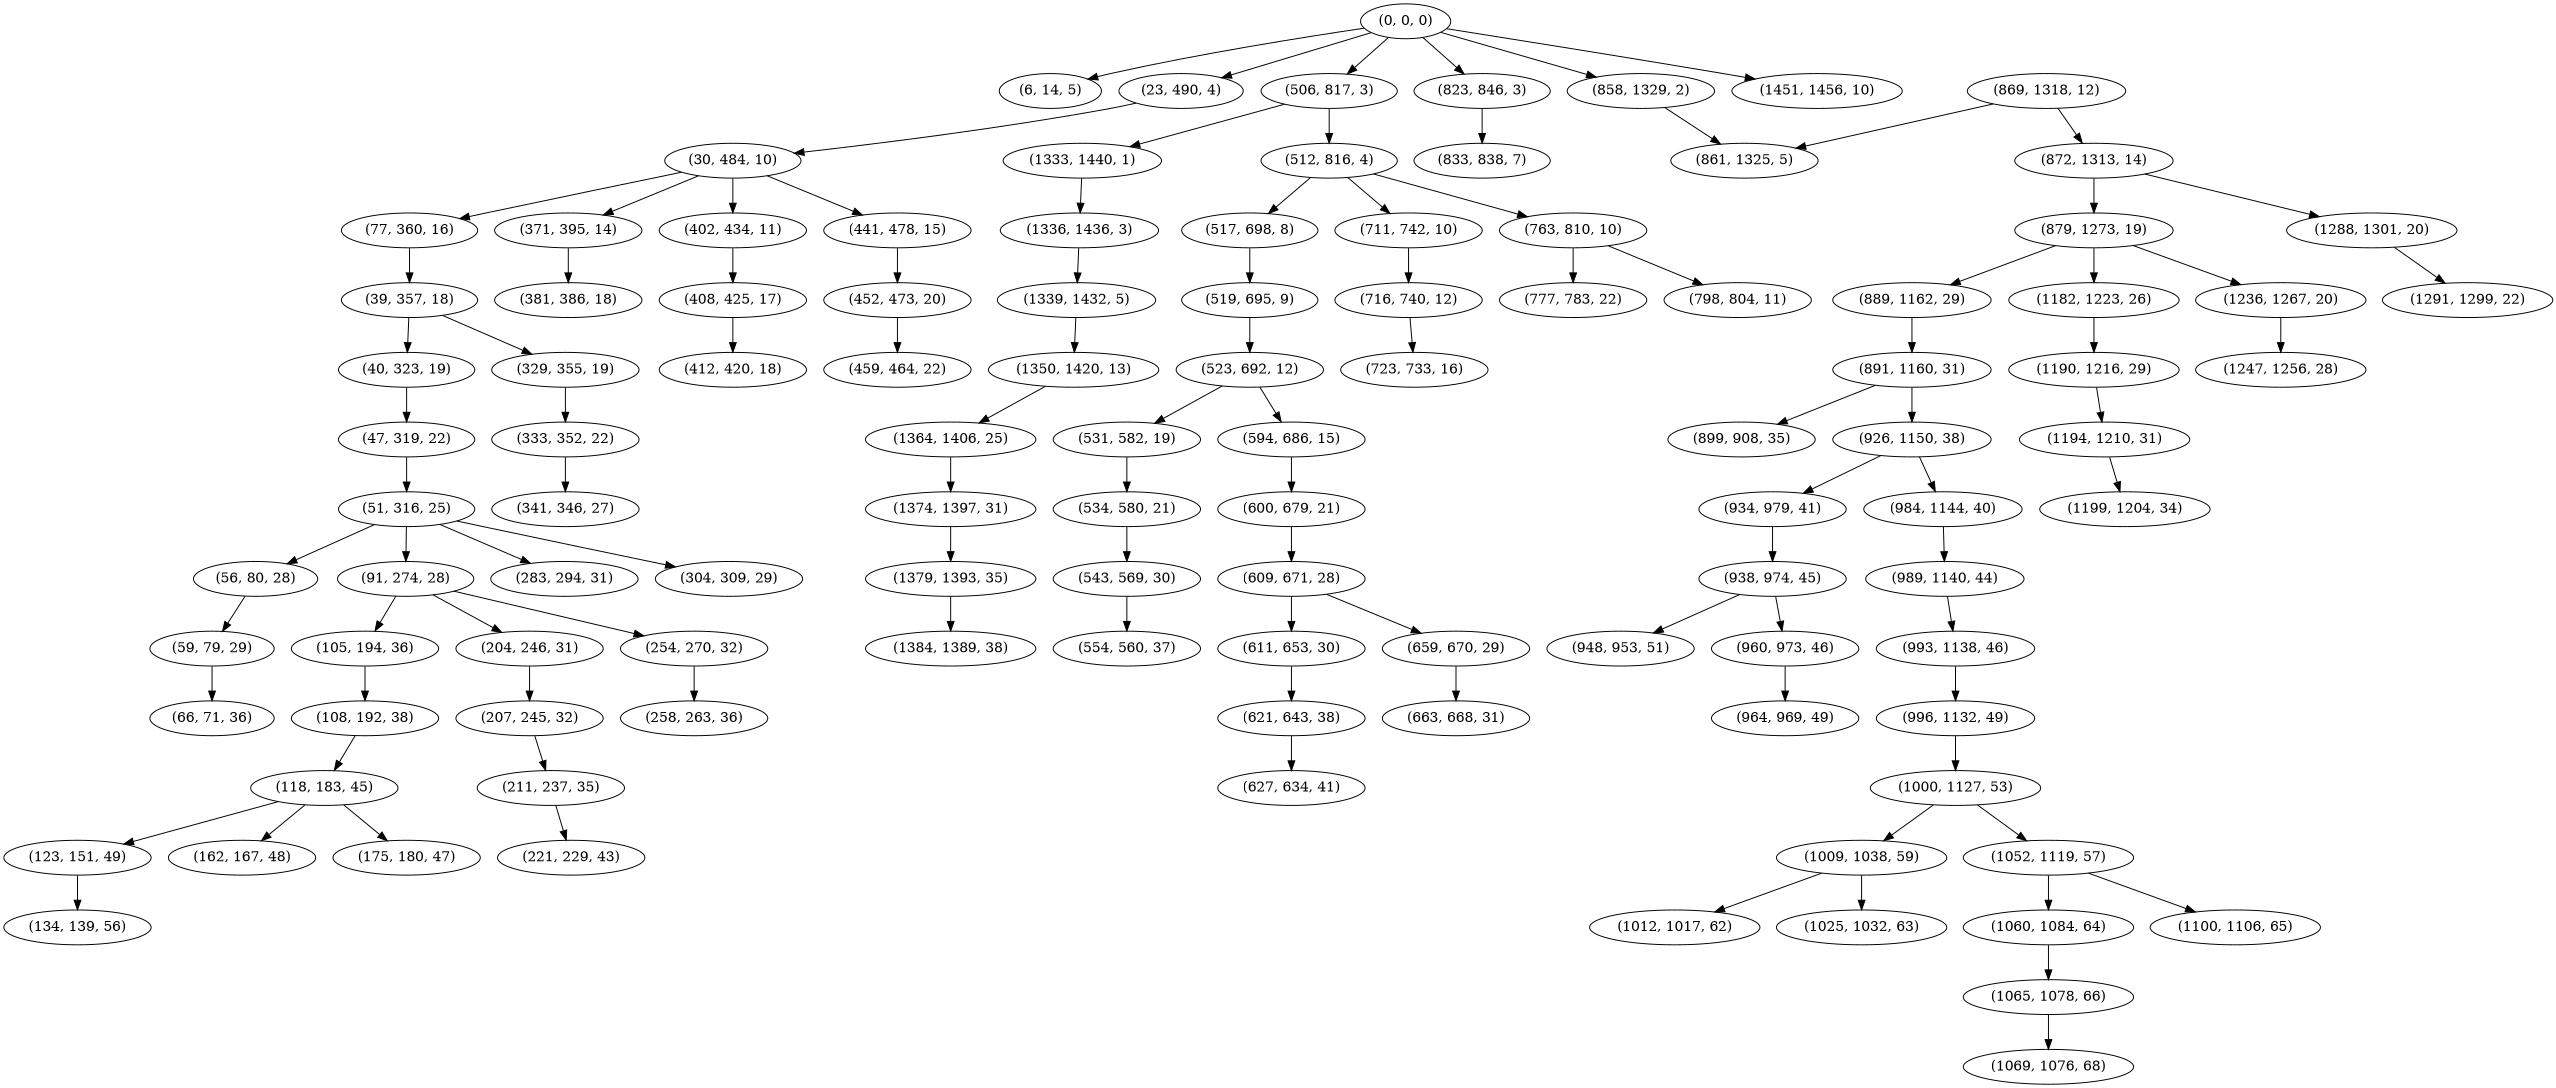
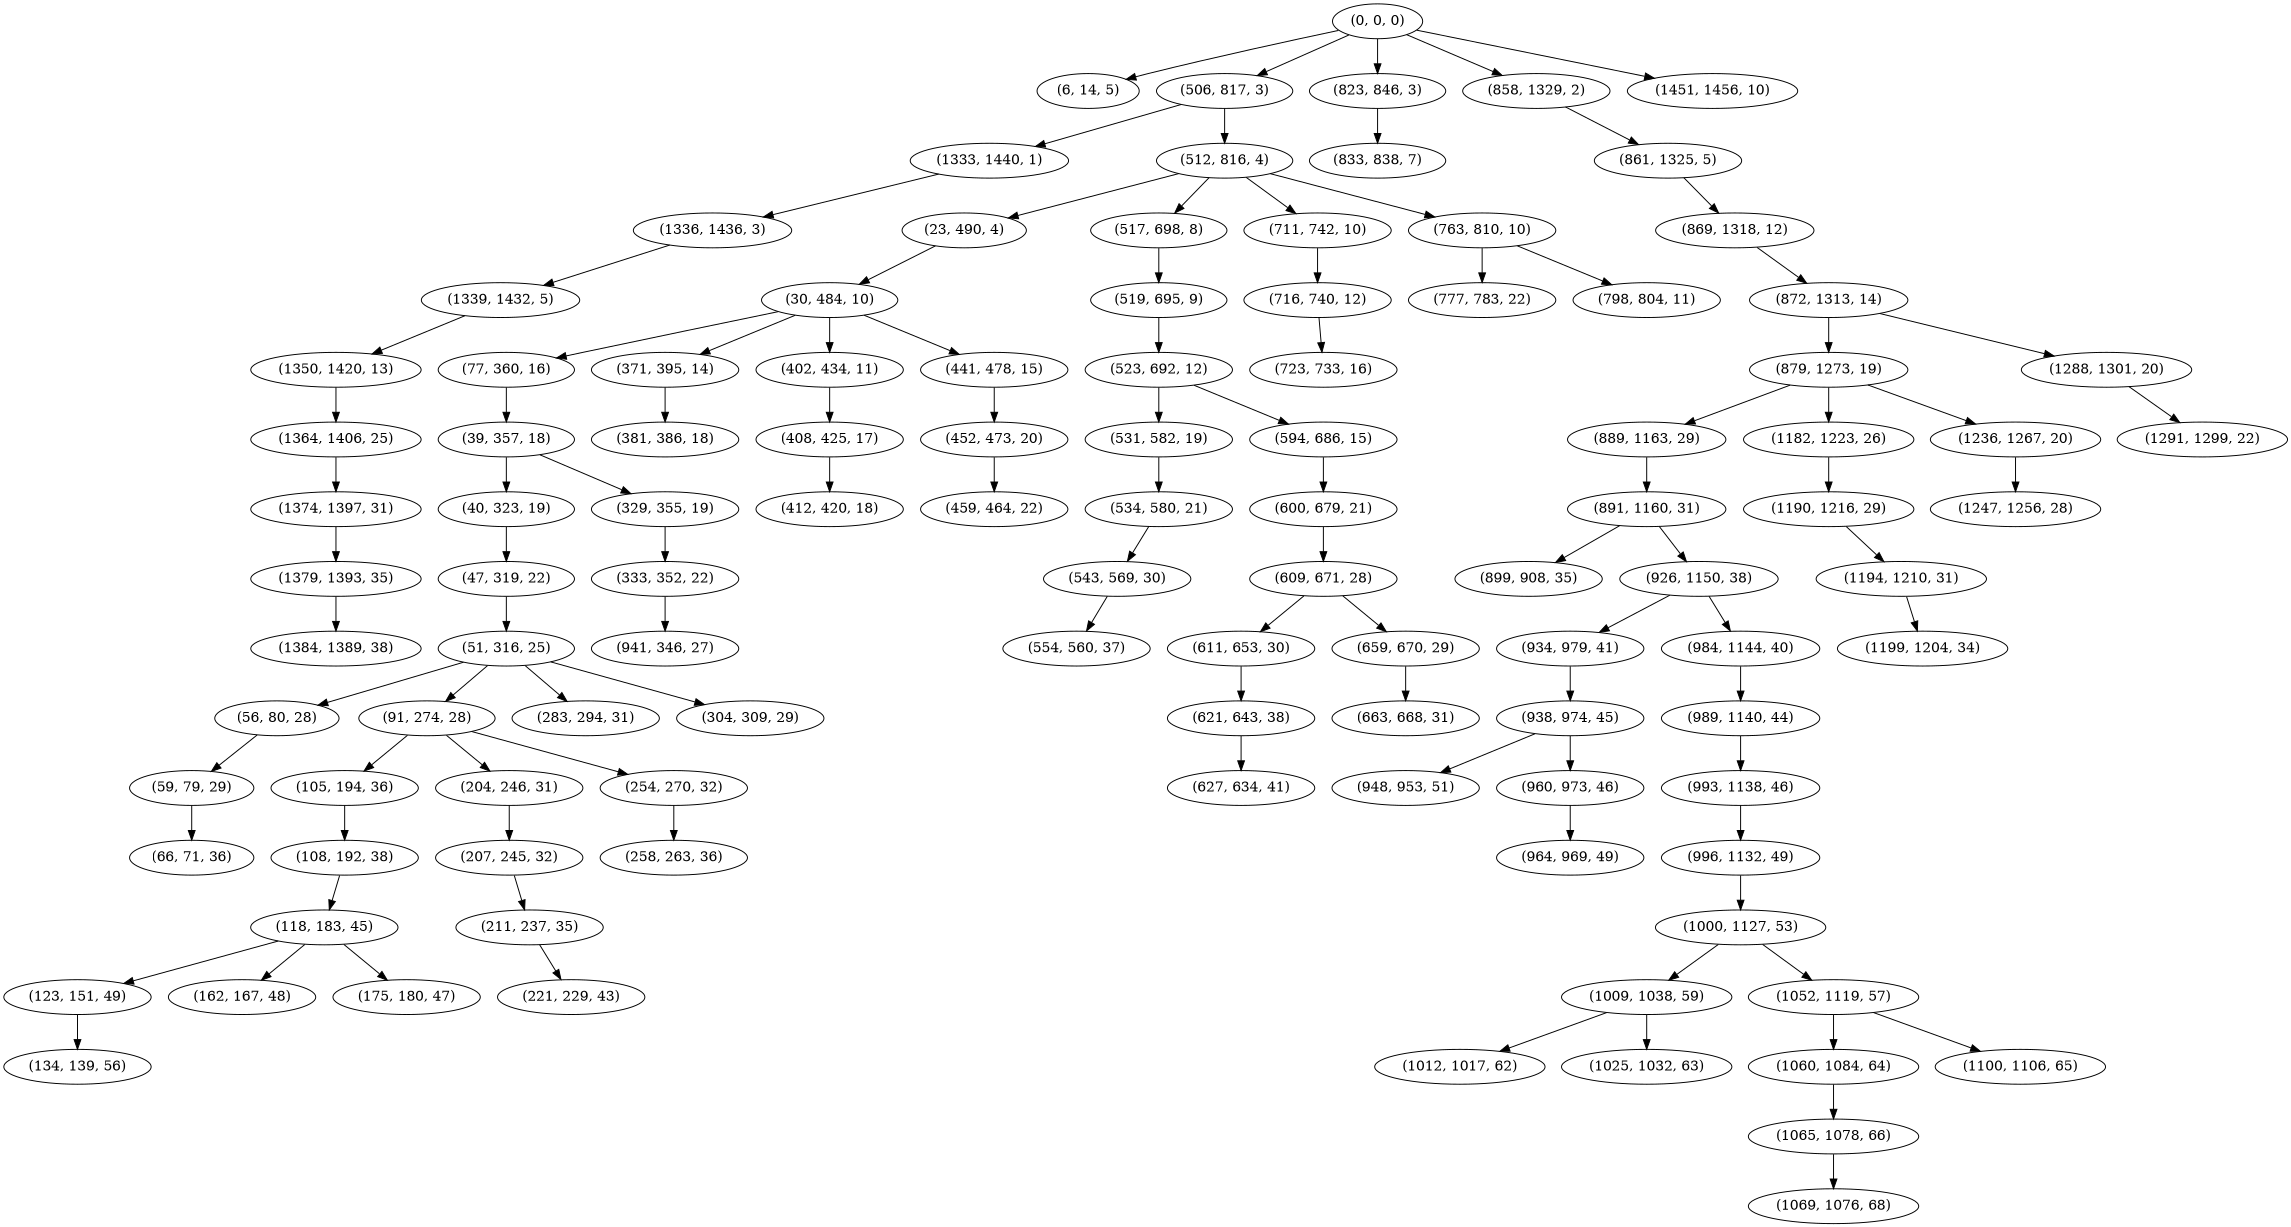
(1301, 54) -> (1098, 195)
(1899, 125) -> (1698, 192)
(1912, 300) -> (1647, 439)
(565, 509) -> (665, 649)
